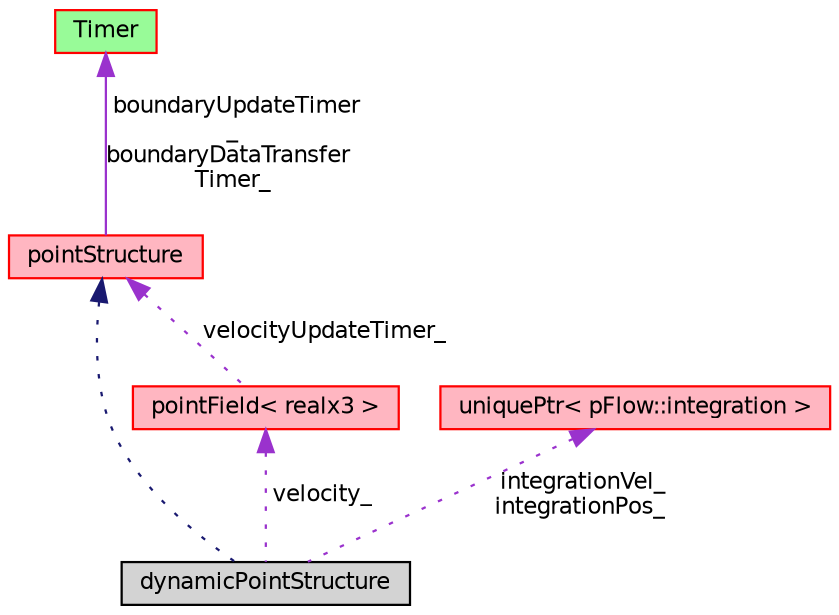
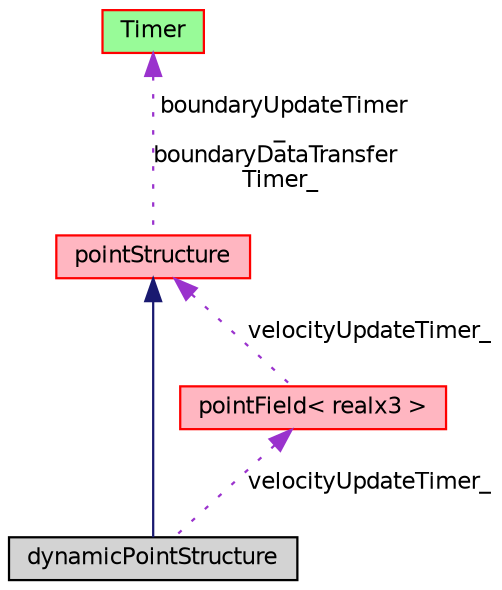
(106, 156) -> (153, 156)
(635, 408) -> none
(125, 453) -> (153, 419)
(320, 496) -> (367, 483)
